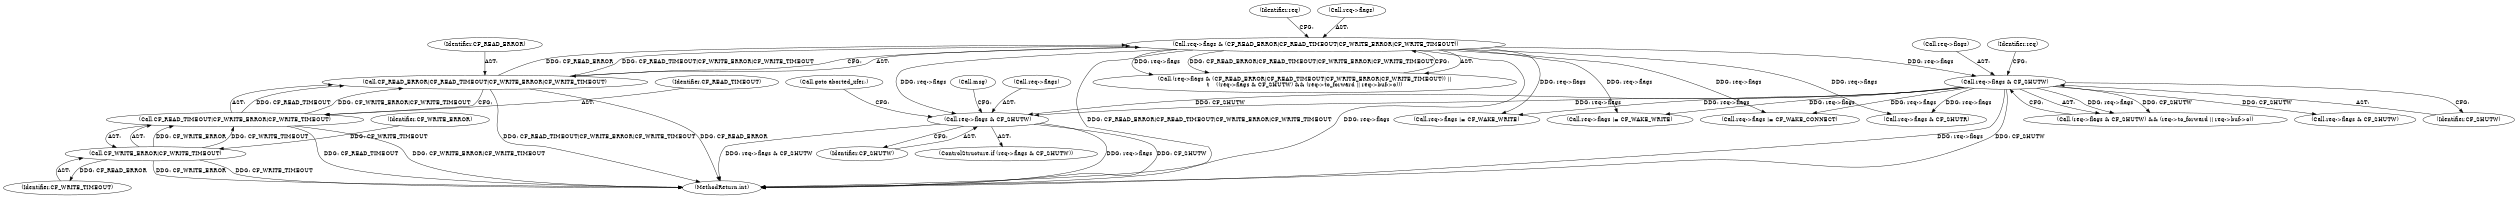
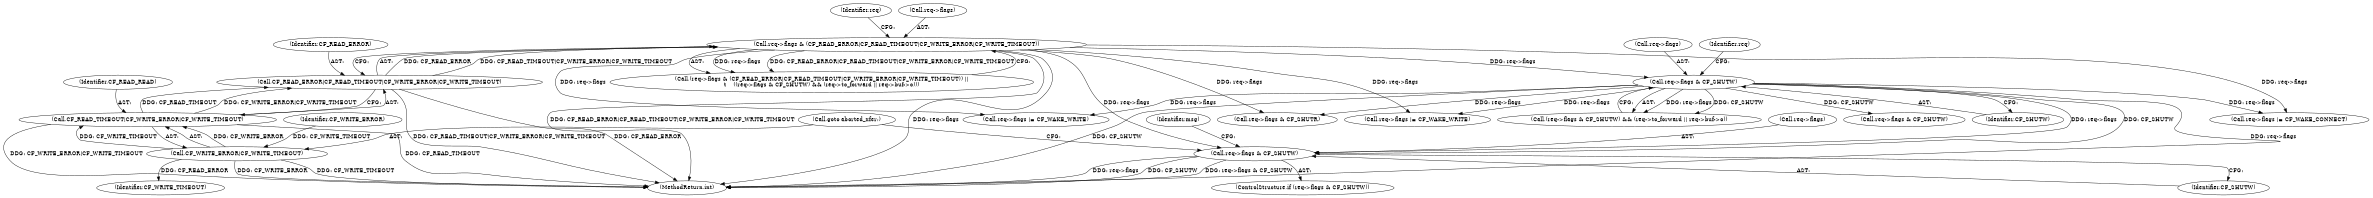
(717, 82) -> (118, 82)
(973, 82) -> (1178, 120)
(61, 165) -> (598, 127)
